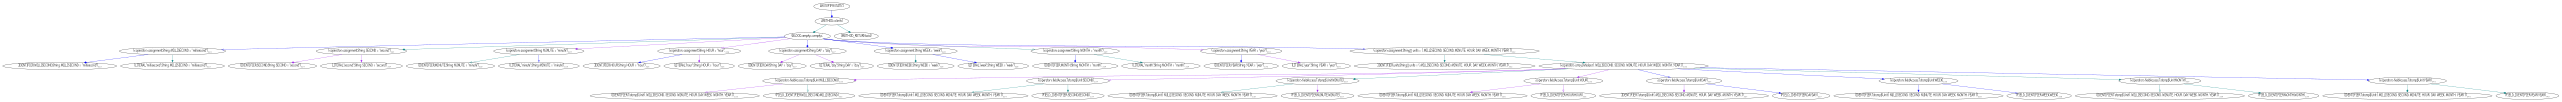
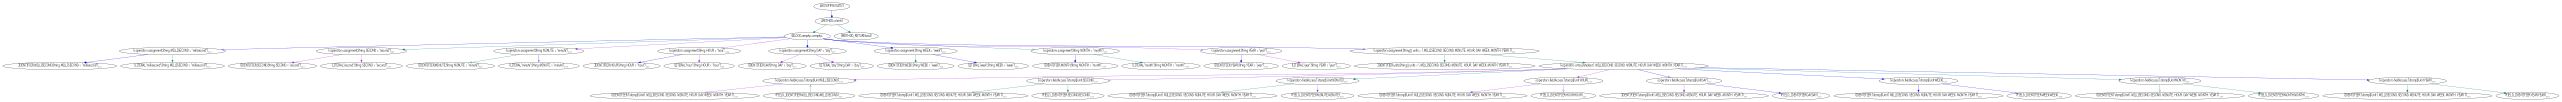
(808, 87) -> (810, 89)
(2548, 96) -> (2548, 96)
